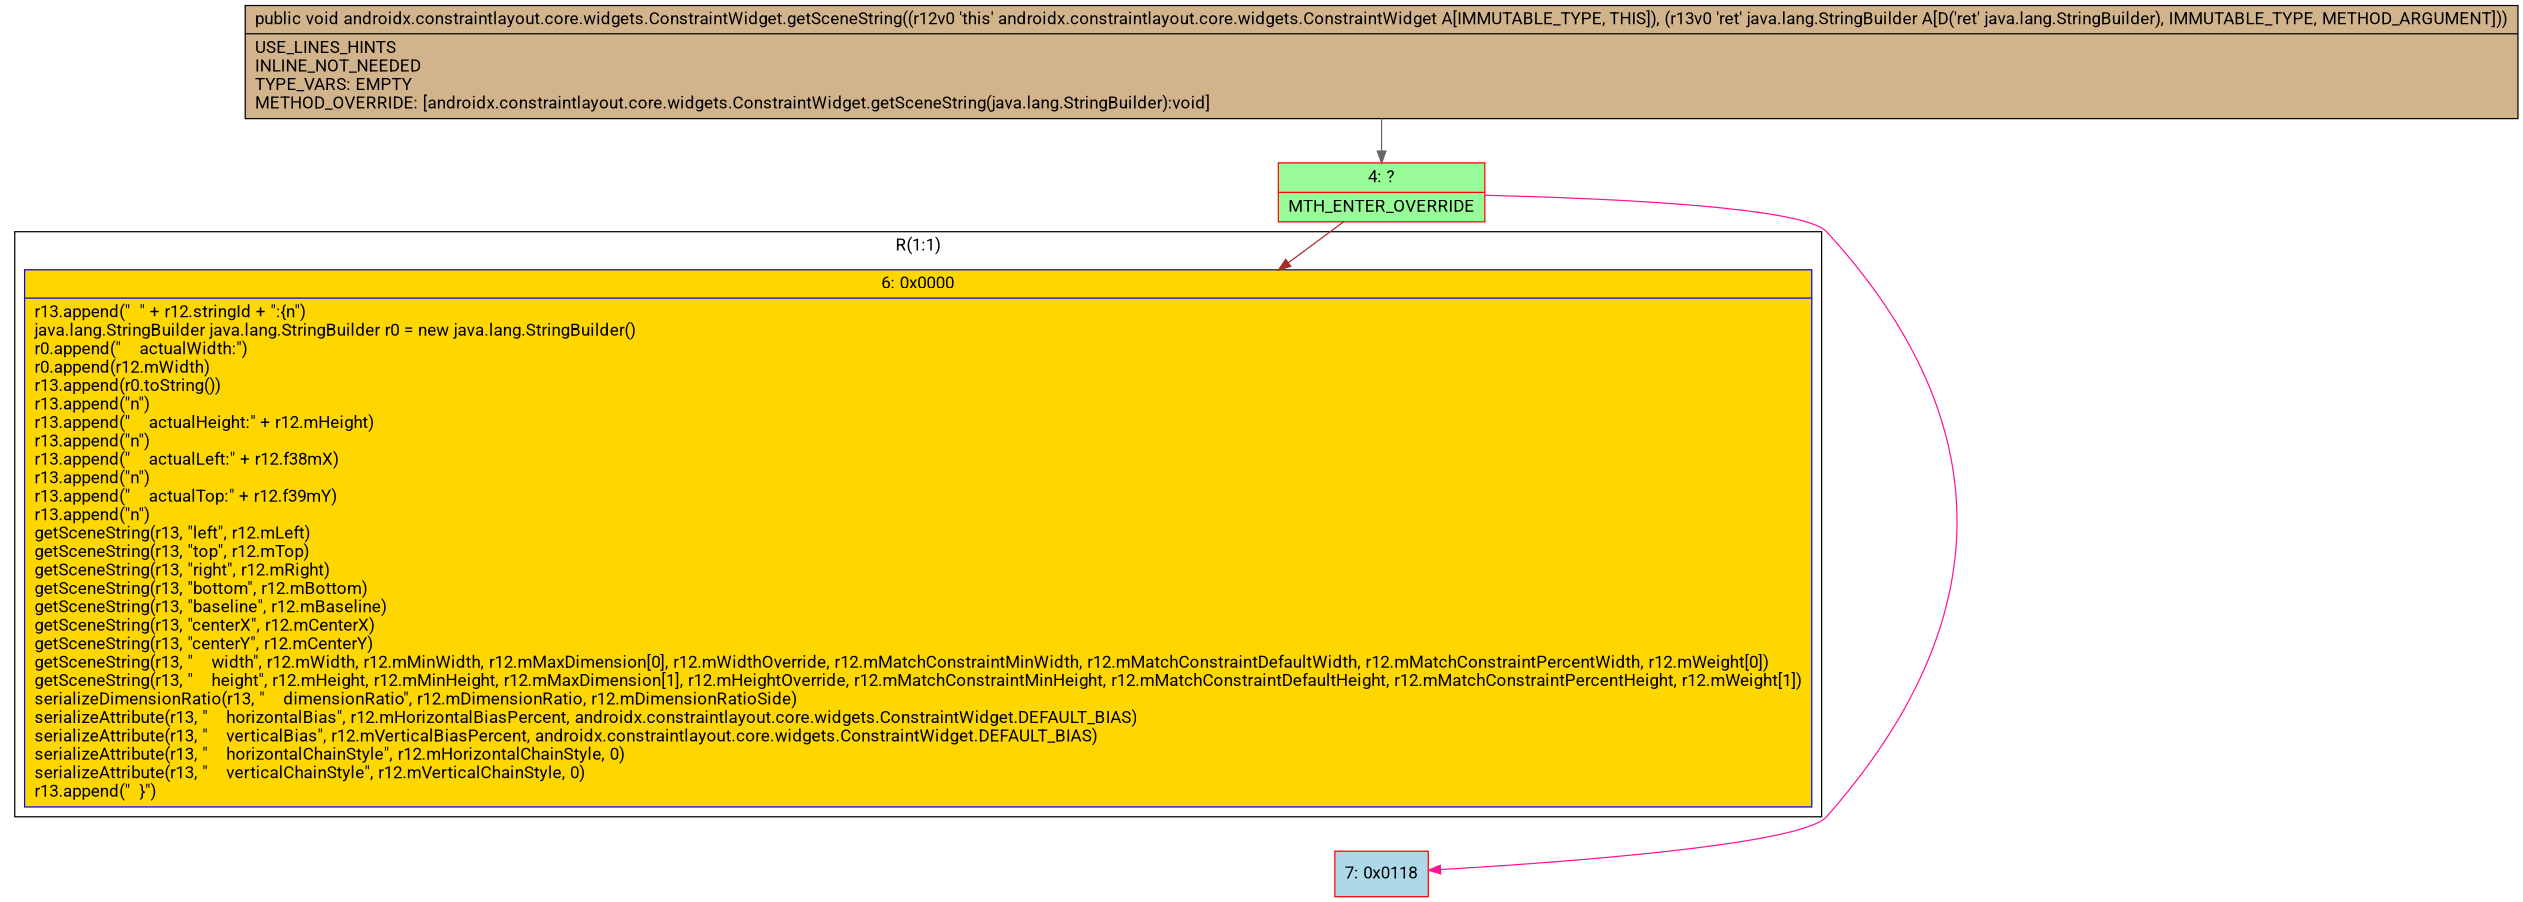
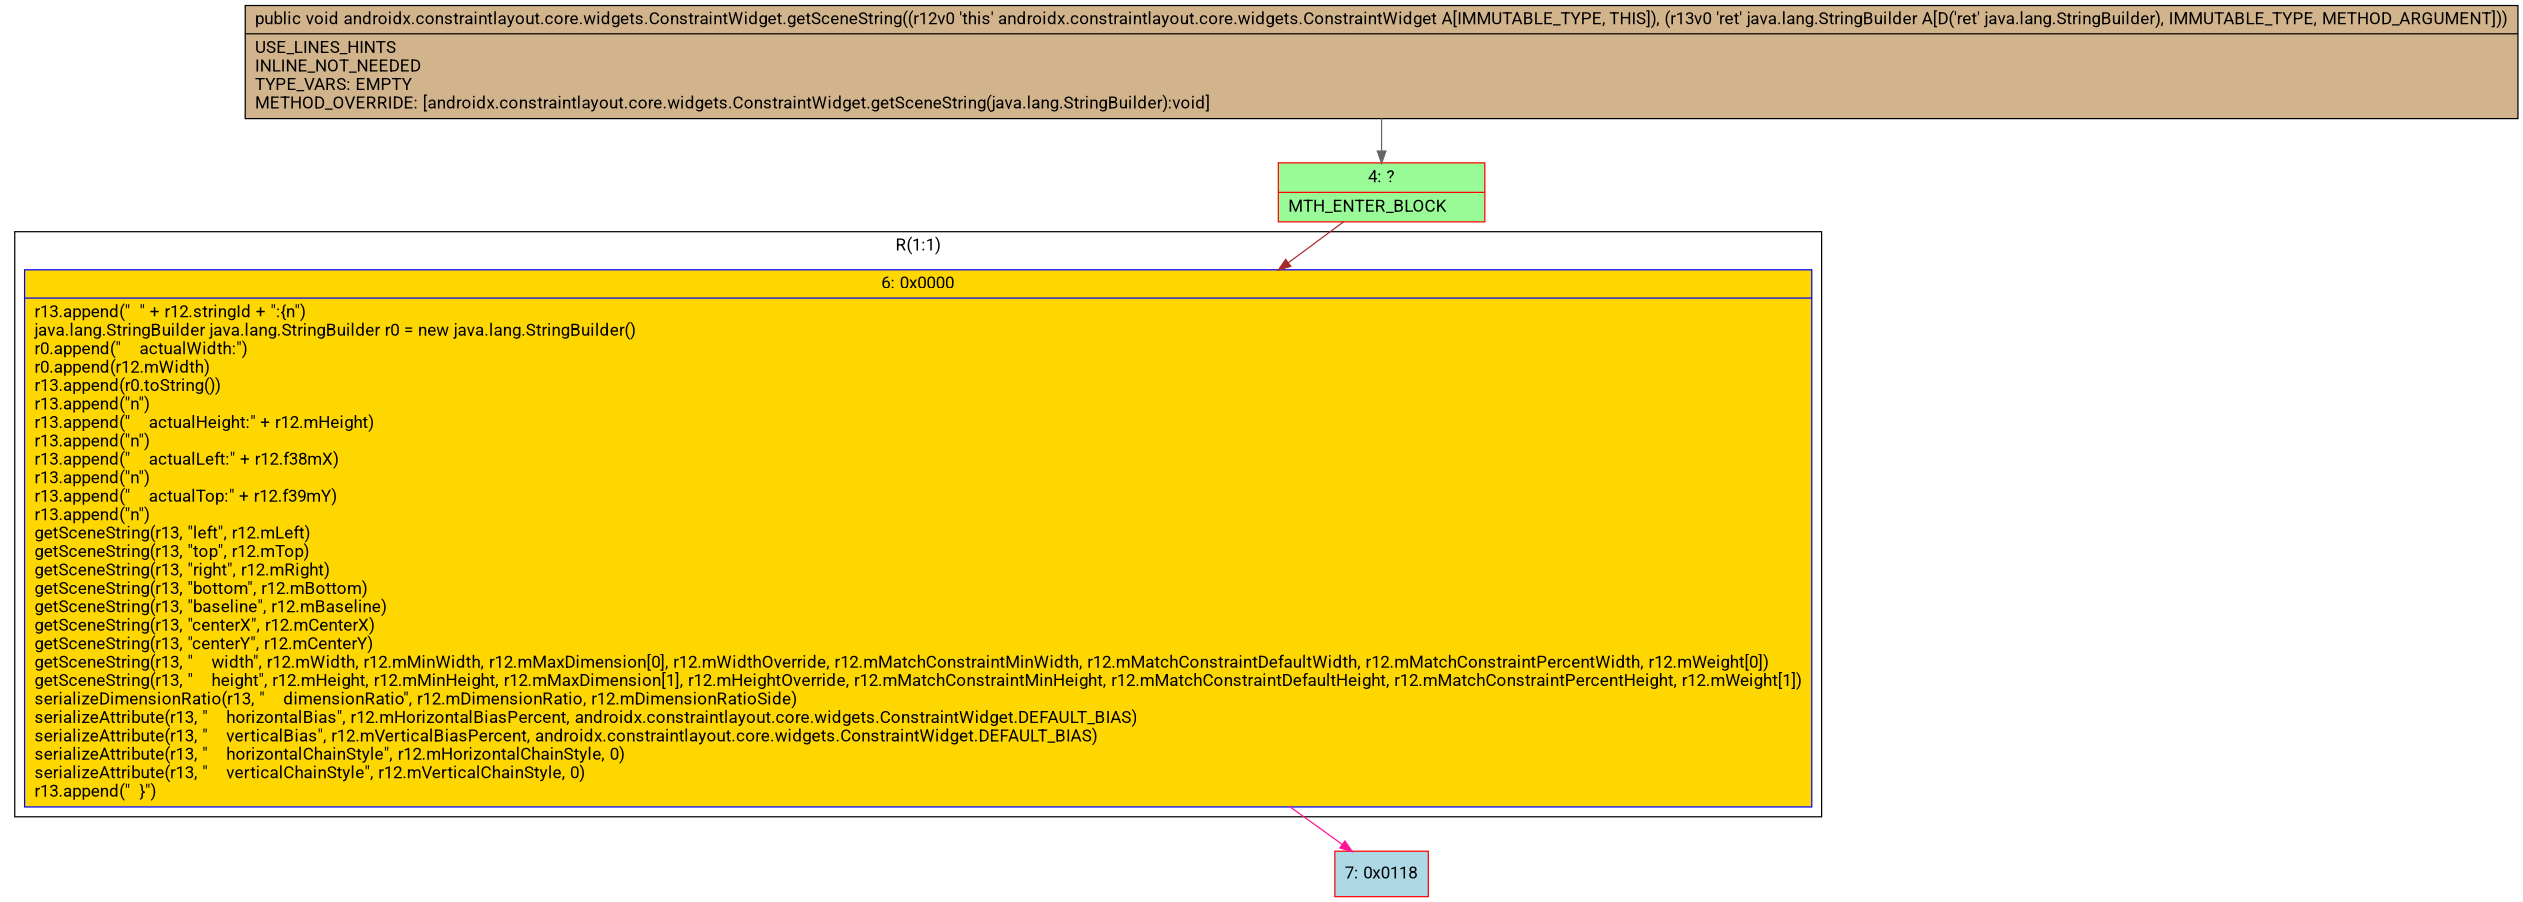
(1382, 206) -> (1368, 206)
(1954, 547) -> (1316, 825)
